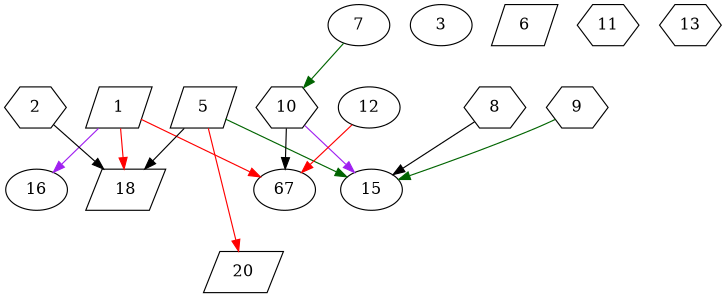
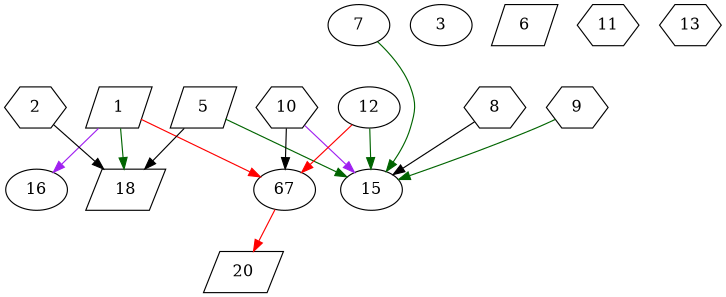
(328, 61) -> (414, 98)
(122, 143) -> (122, 143)
none -> (370, 143)
(222, 184) -> (267, 225)
